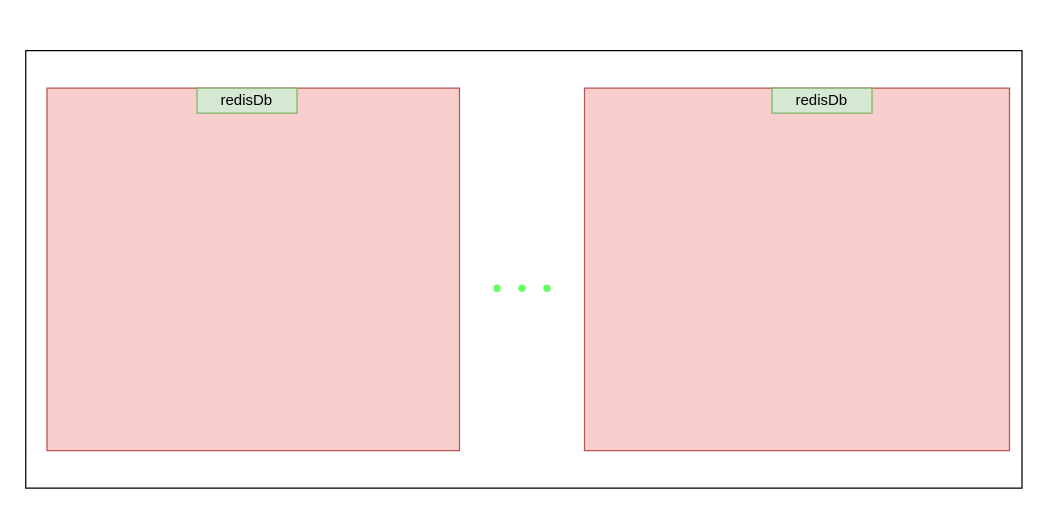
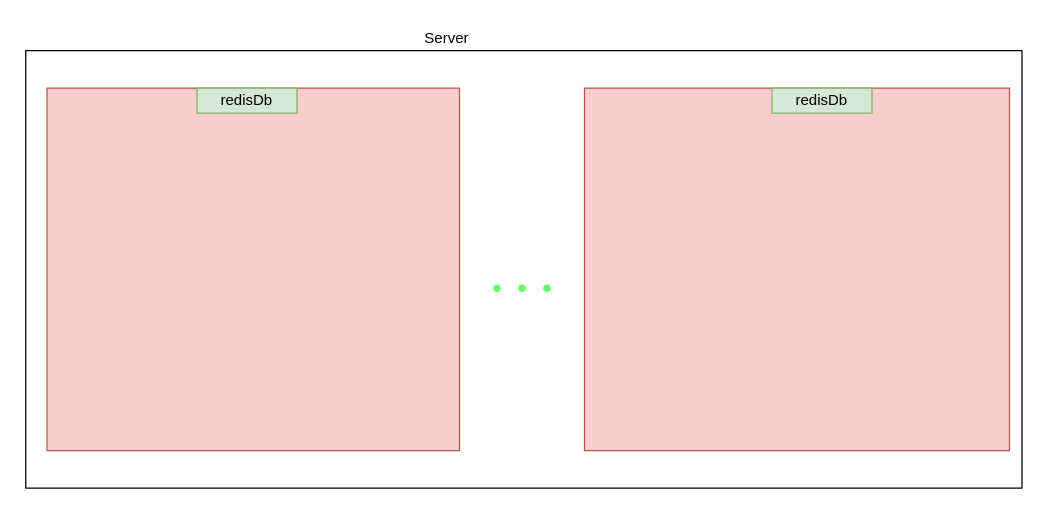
none -> (447, 38)
